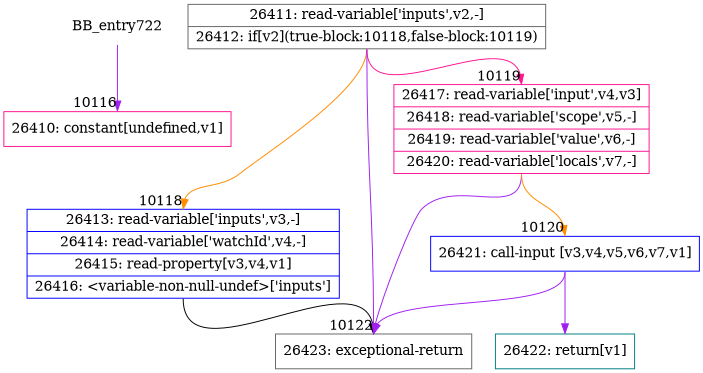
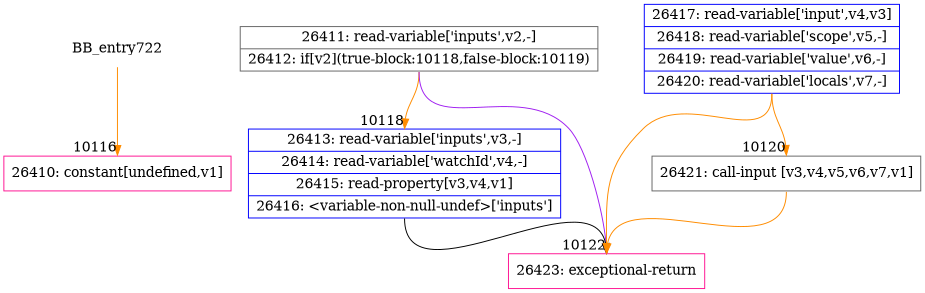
(439, 68) -> none
(117, 73) -> (117, 106)
(522, 129) -> (772, 49)
(420, 212) -> (653, 123)
(565, 254) -> (786, 174)
(474, 302) -> (701, 223)
(374, 351) -> (607, 271)
(565, 351) -> none
